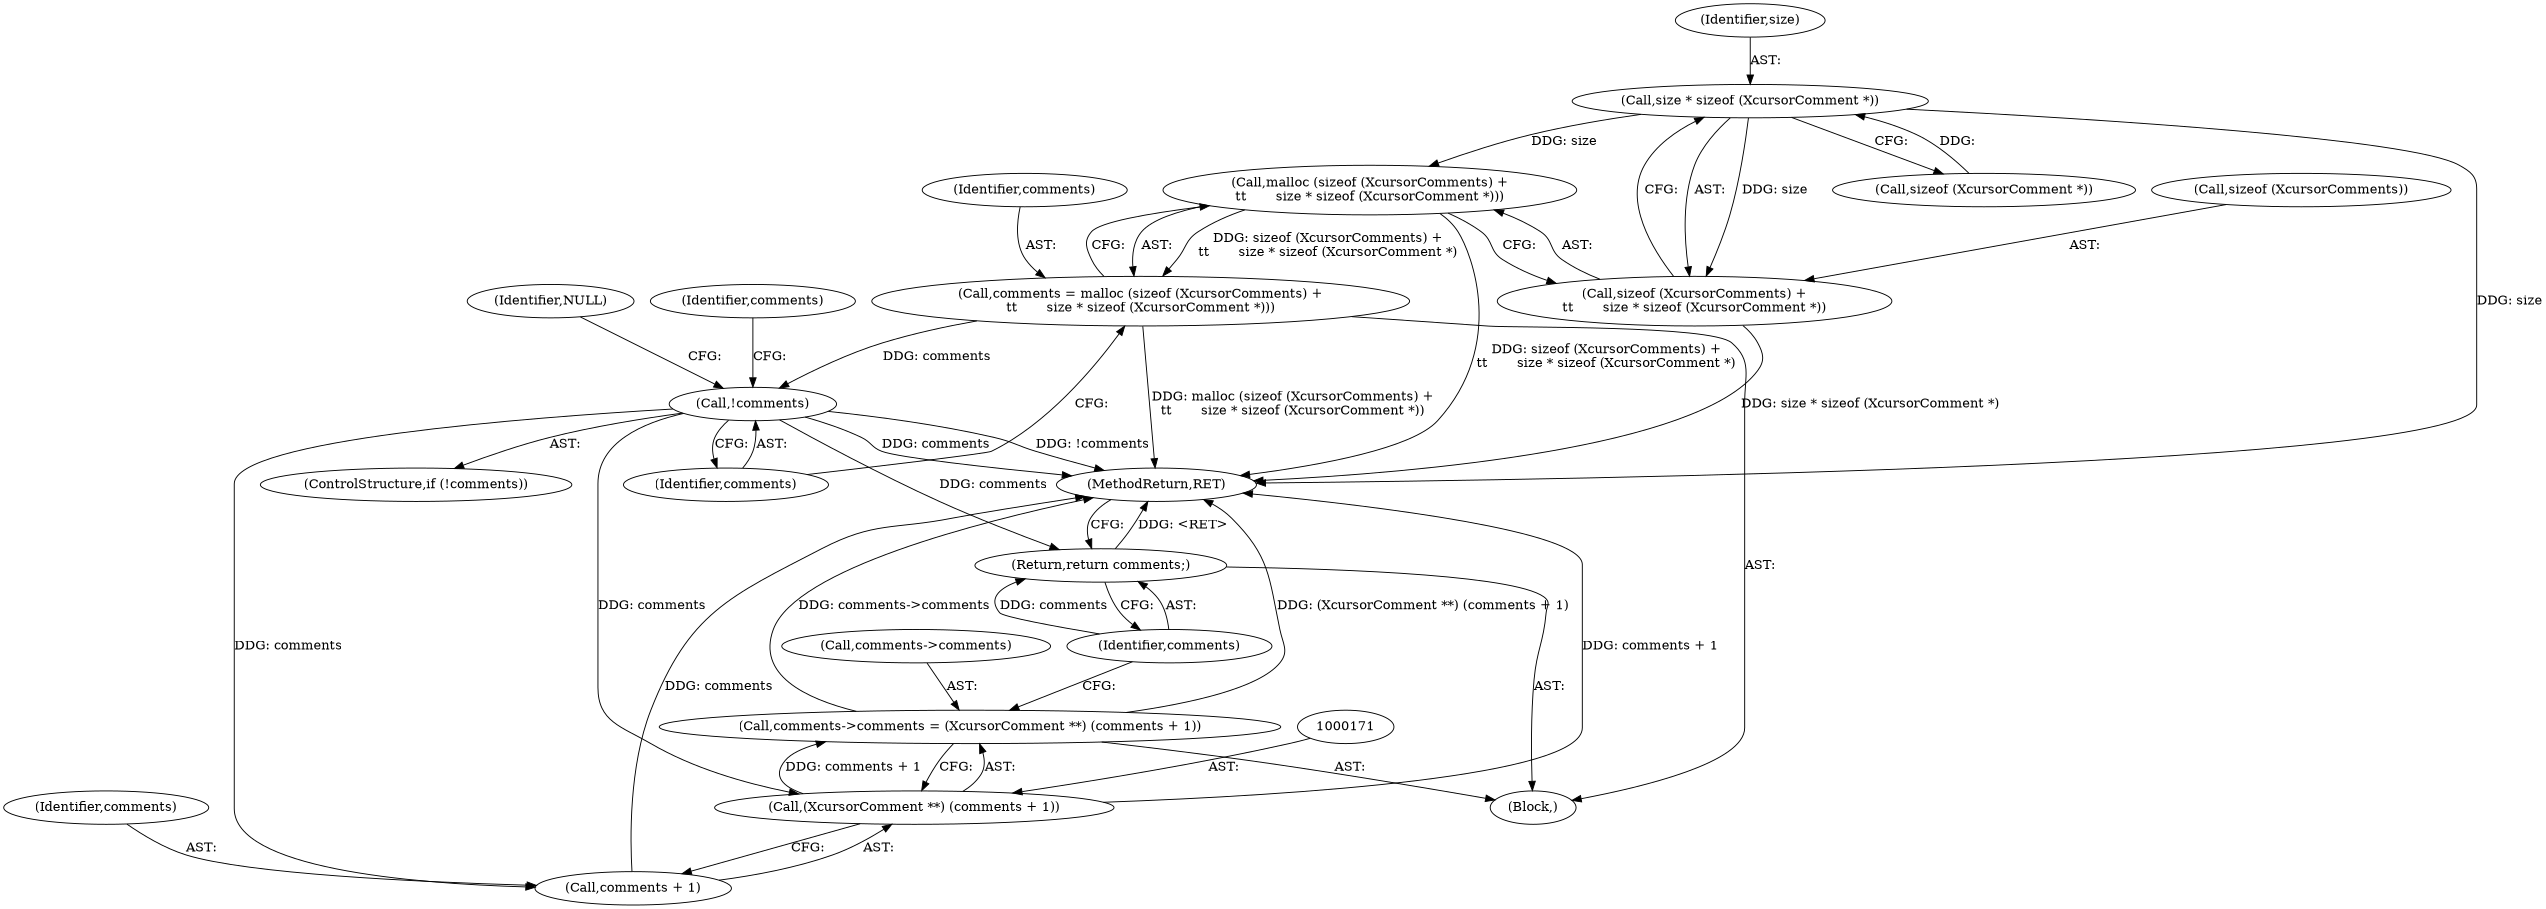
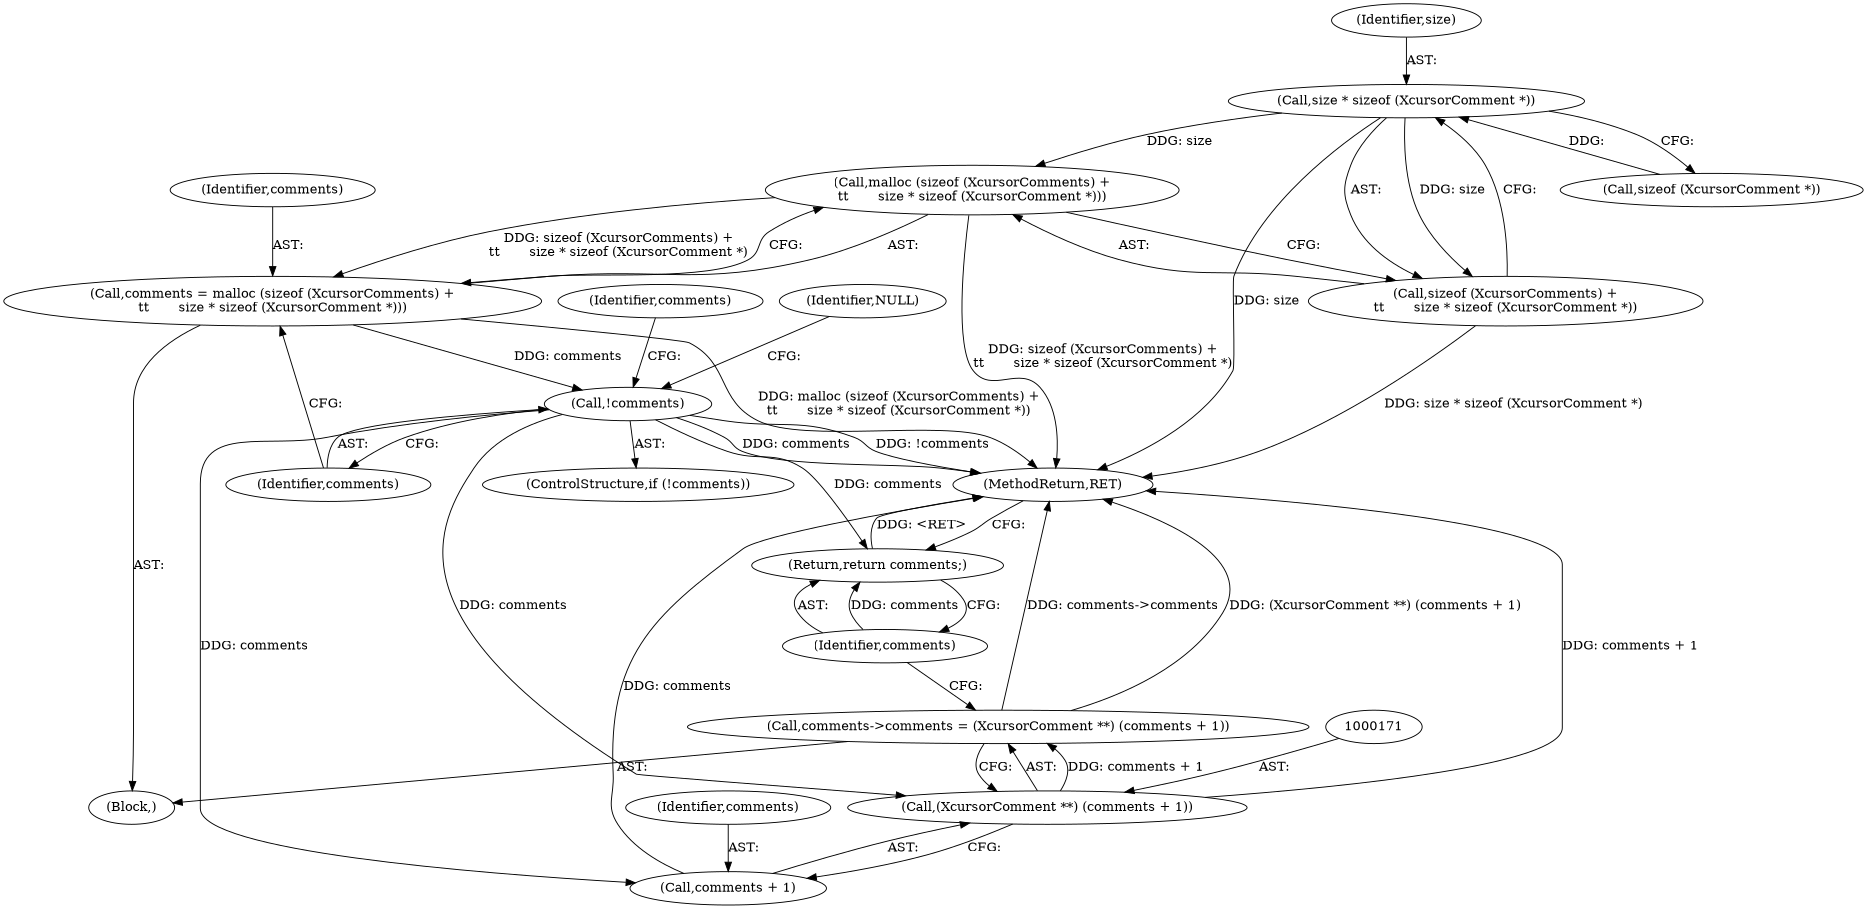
(2301, 190) -> none
(1480, 581) -> none
(916, 646) -> none
